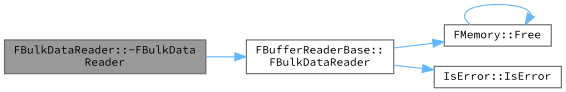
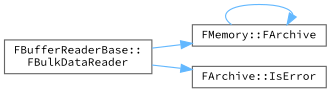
(498, 35) -> (259, 35)
(105, 57) -> none
(498, 77) -> (259, 77)
